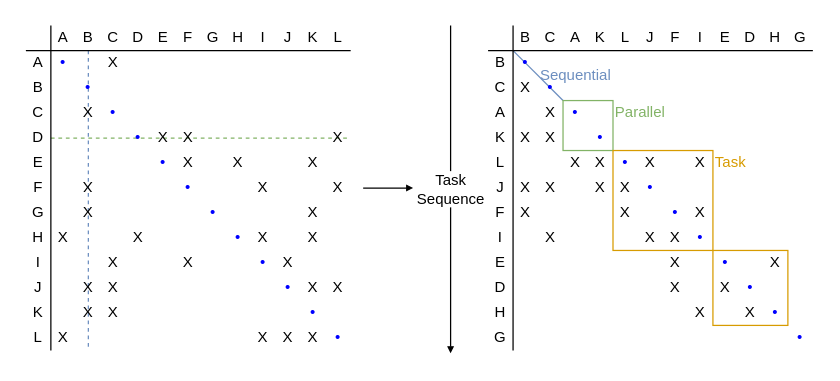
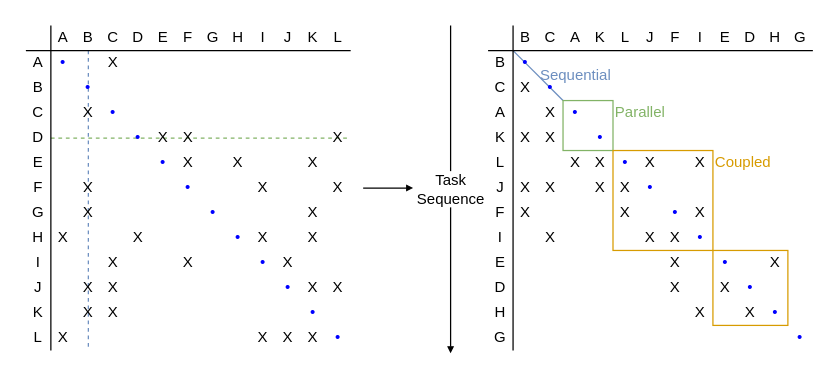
(732, 163) -> (743, 163)
